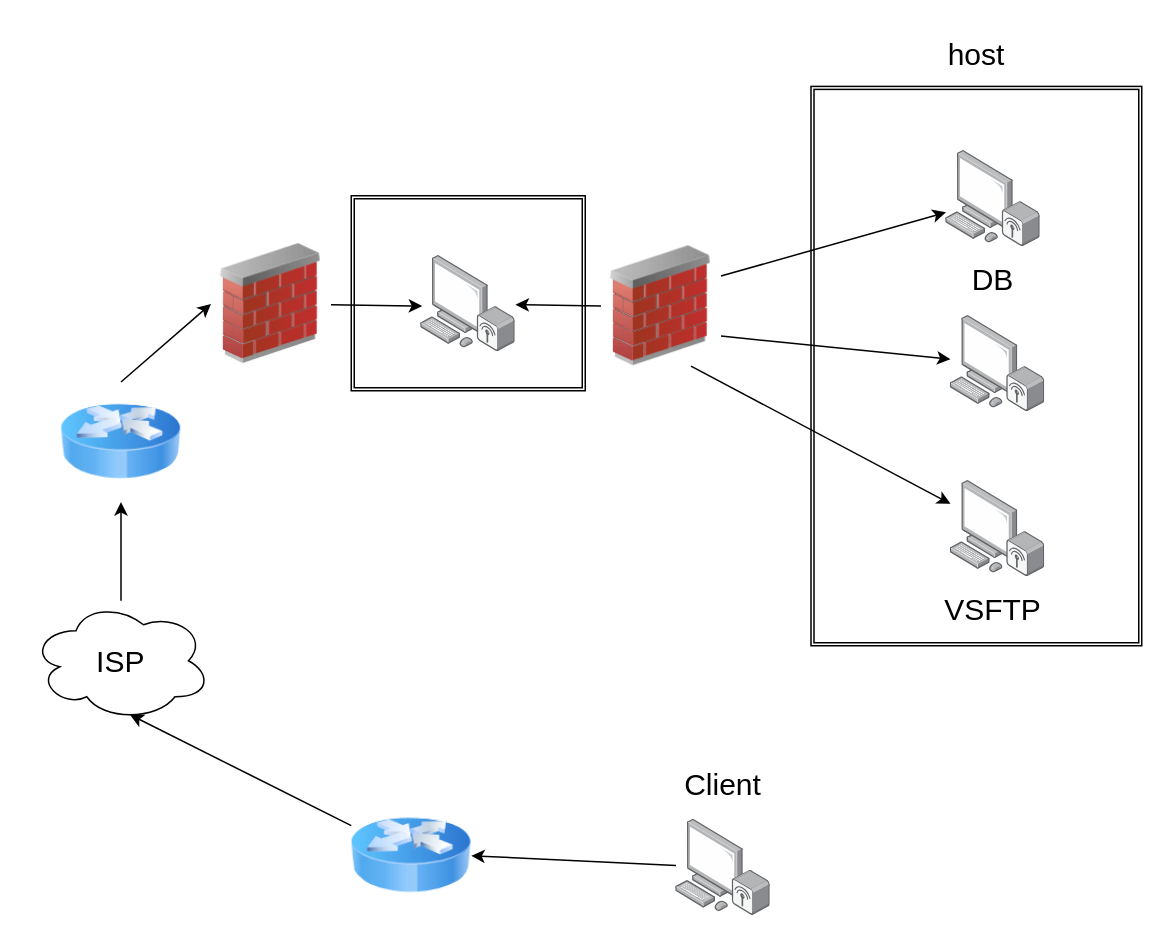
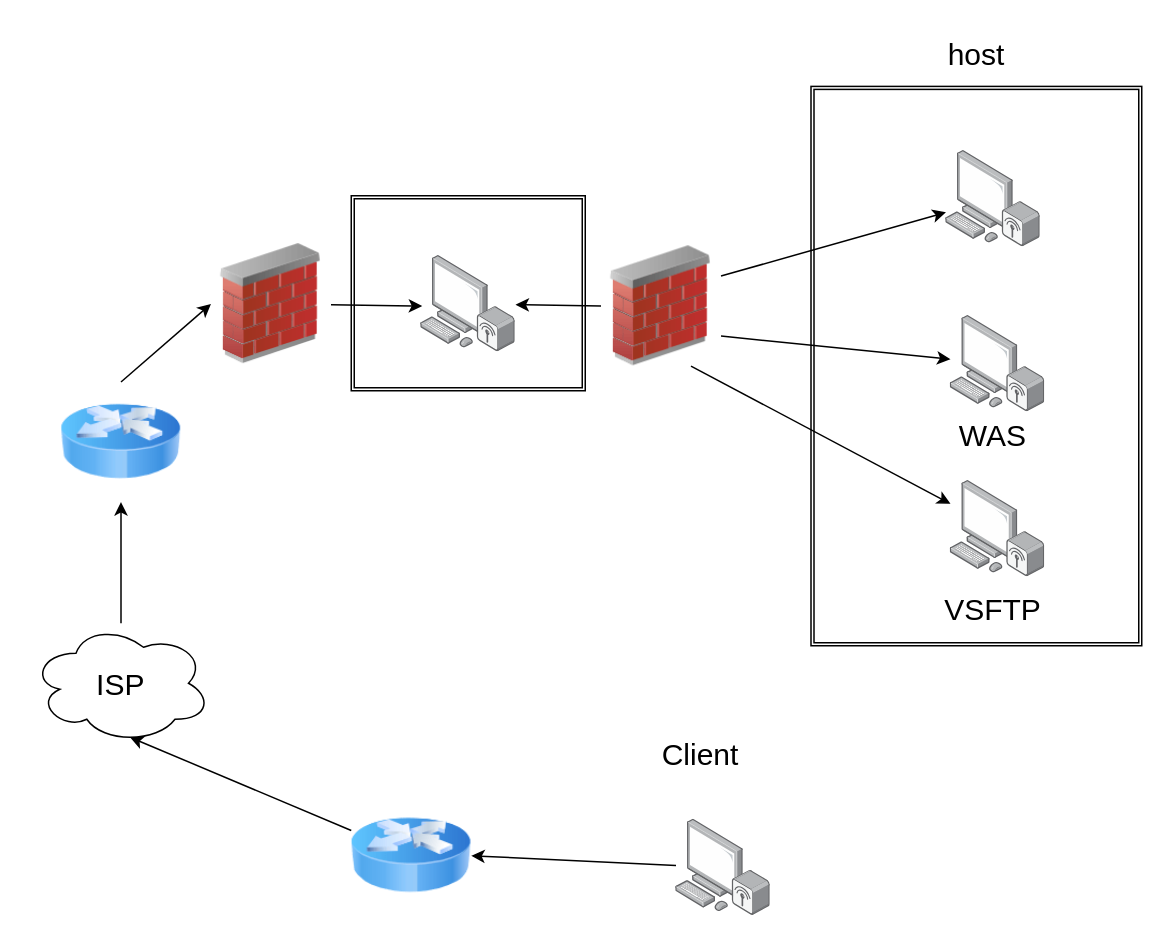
(993, 278) -> none
none -> (993, 435)
(121, 661) -> (121, 683)
(723, 784) -> (701, 754)
